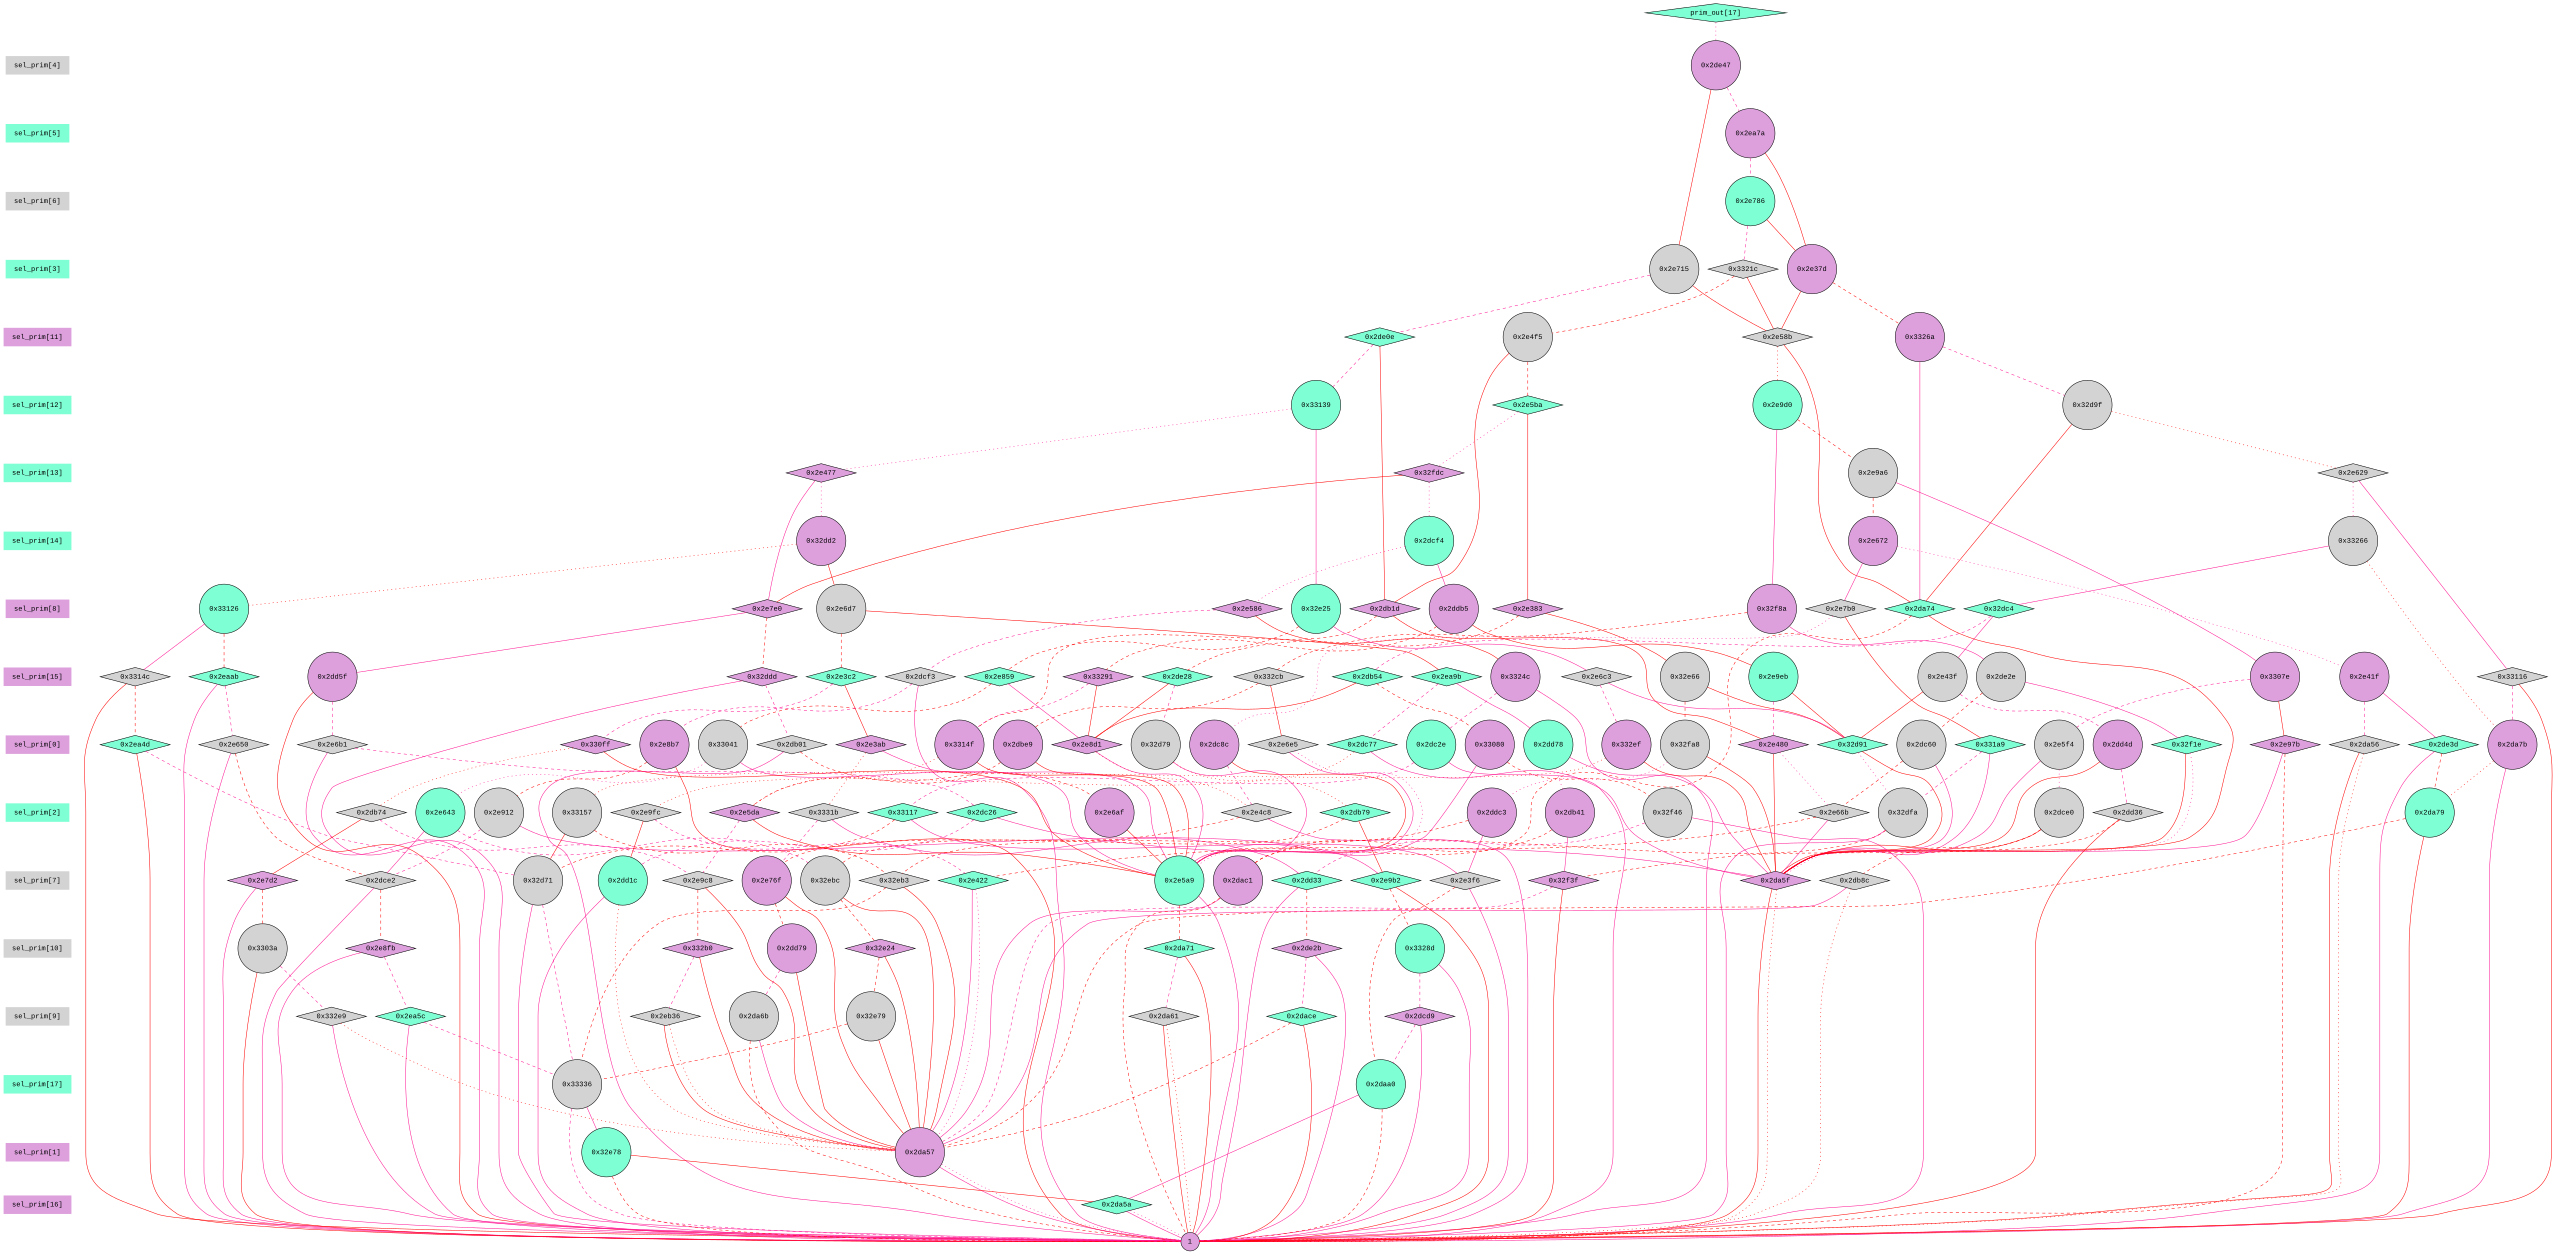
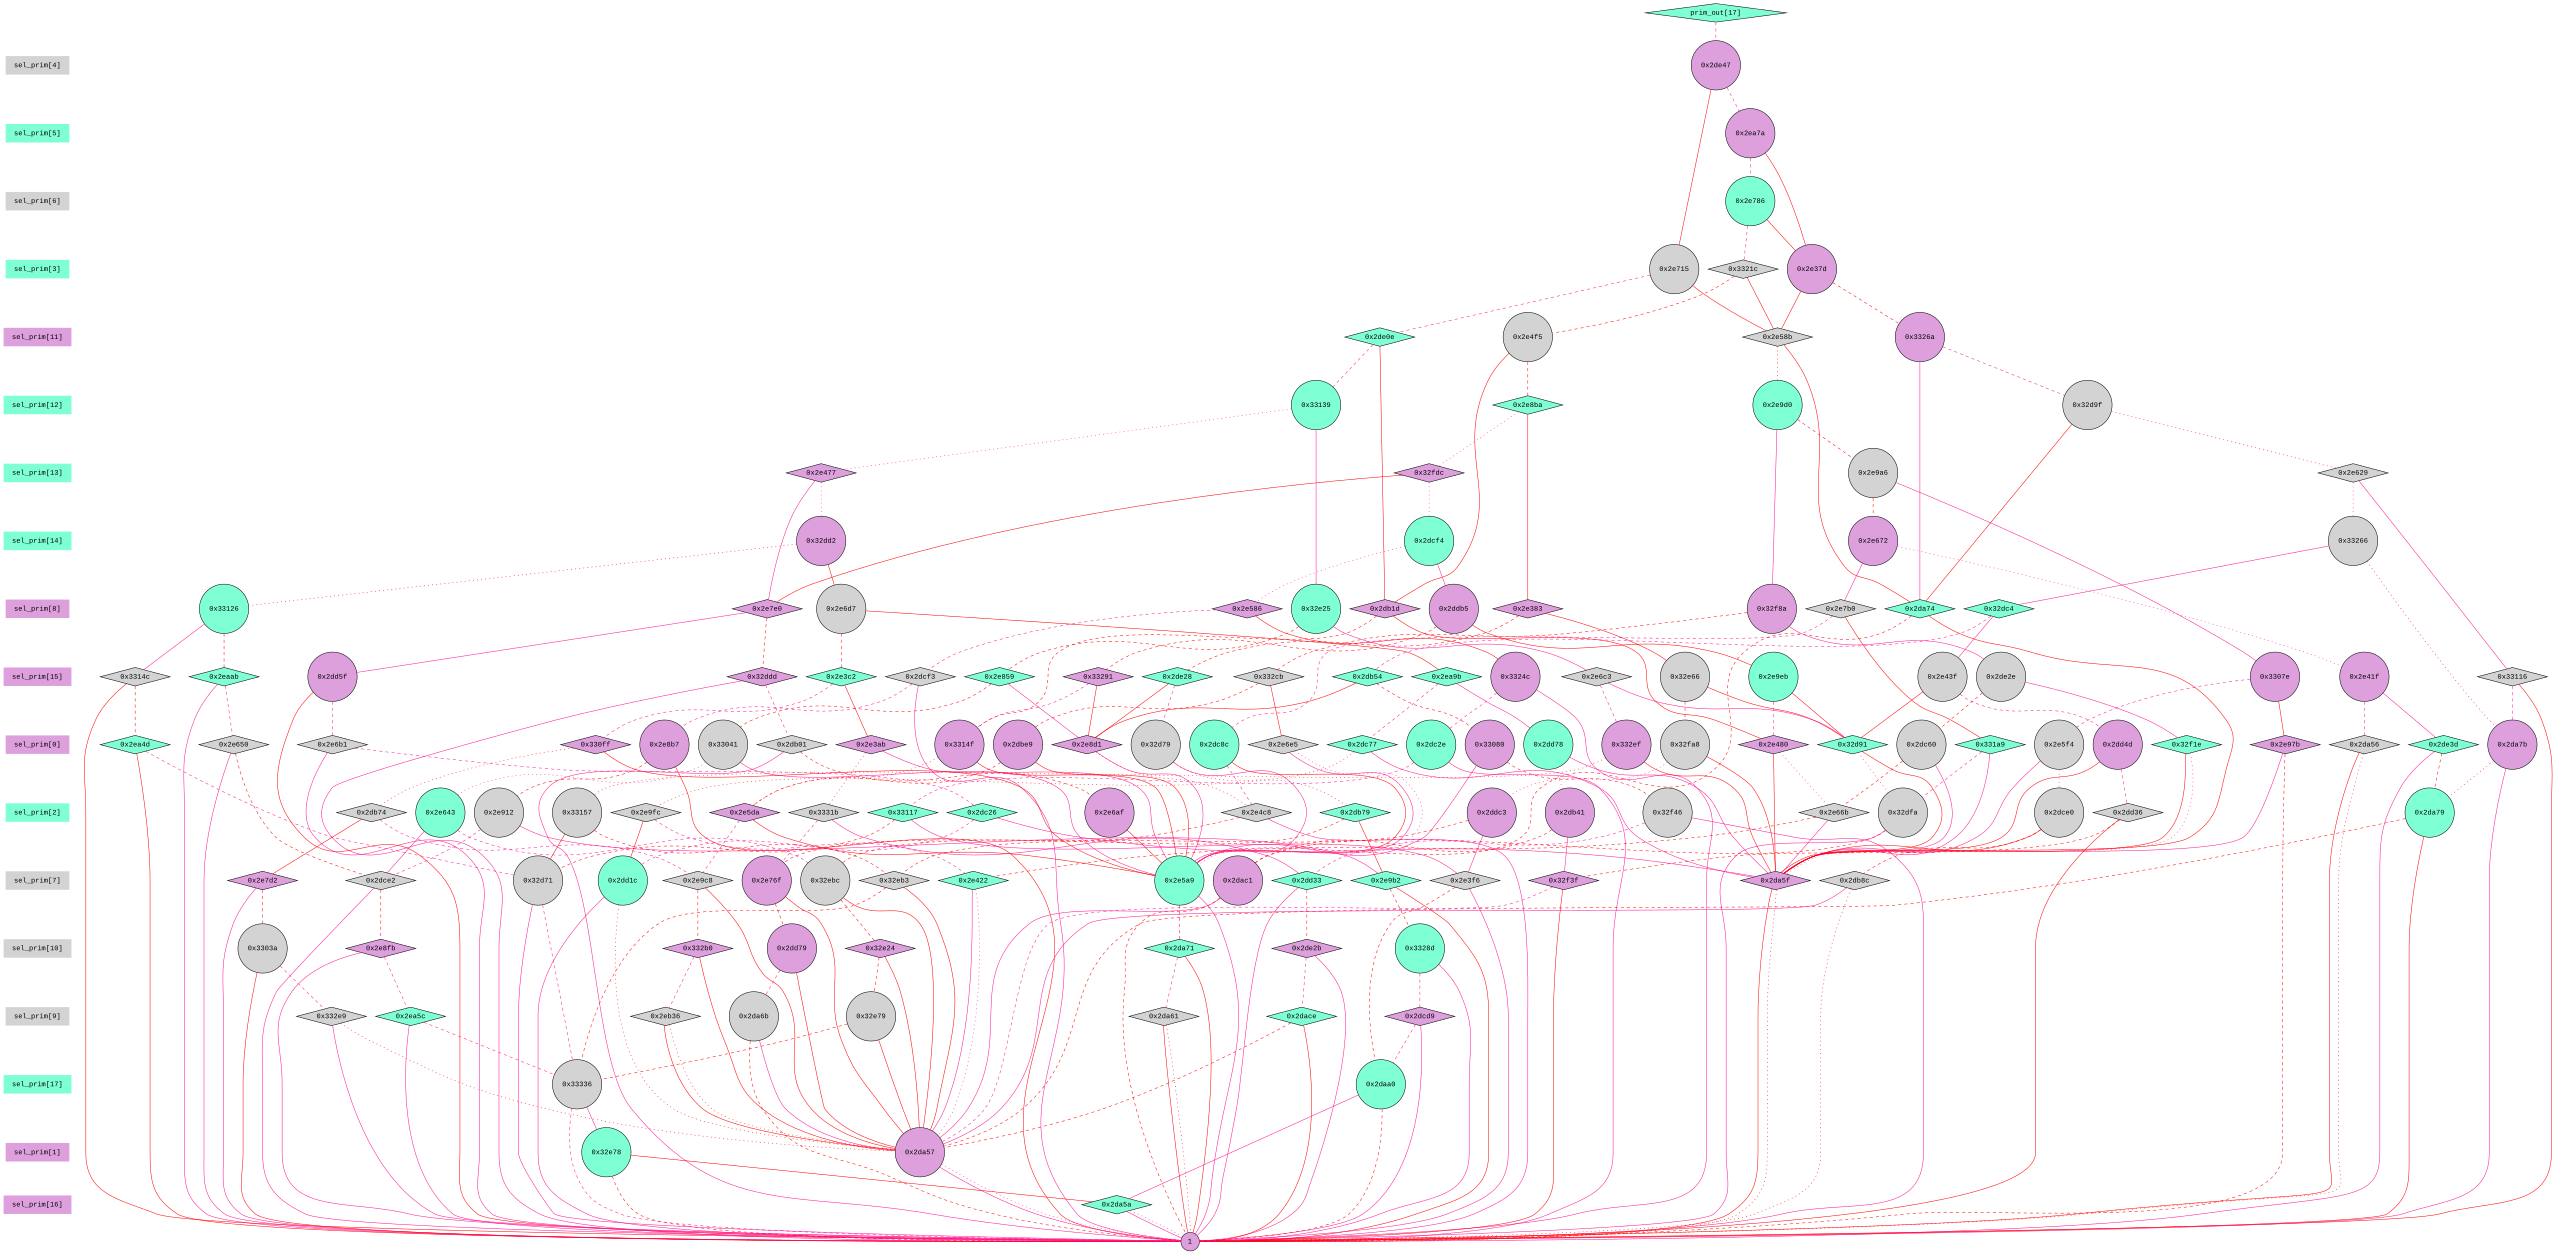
(1716, 31) -> (1716, 31)
(1528, 405) -> (1528, 405)
(1643, 638) -> (1643, 638)
(1214, 745) -> (1214, 745)
